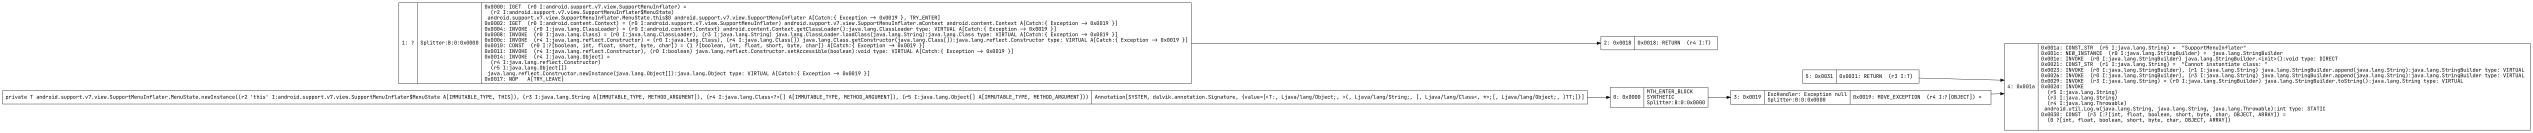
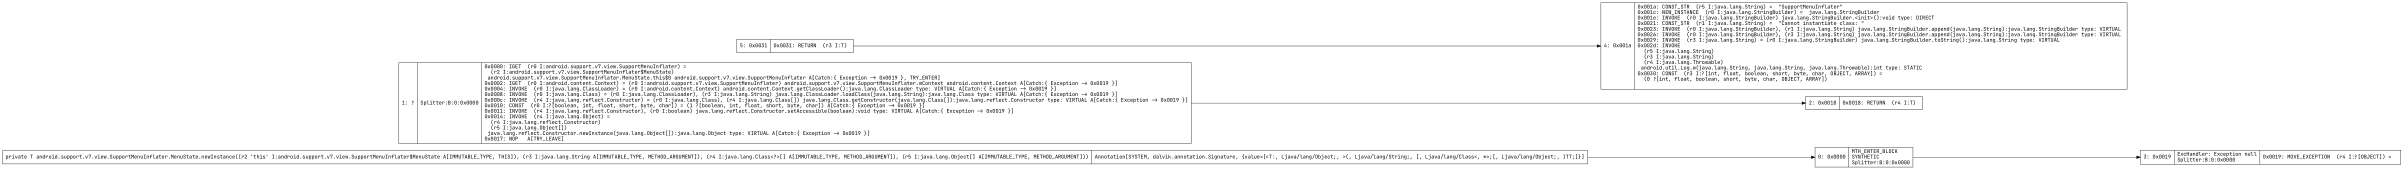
(1996, 94) -> none
